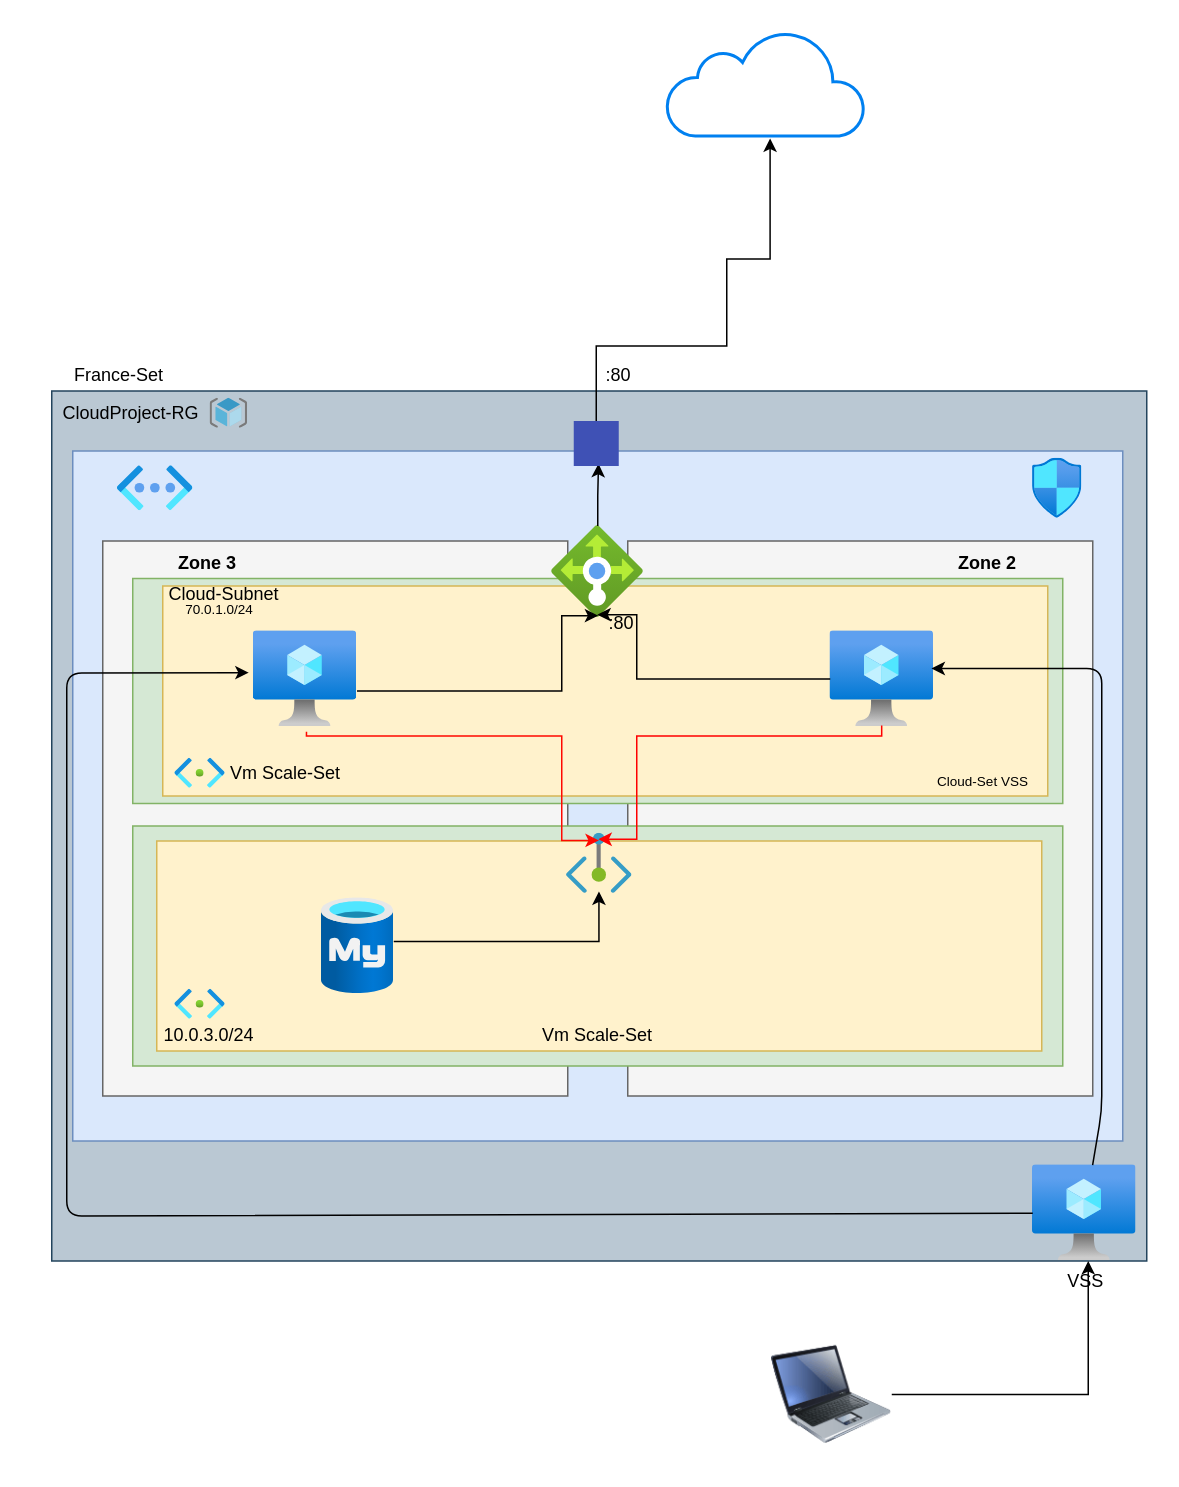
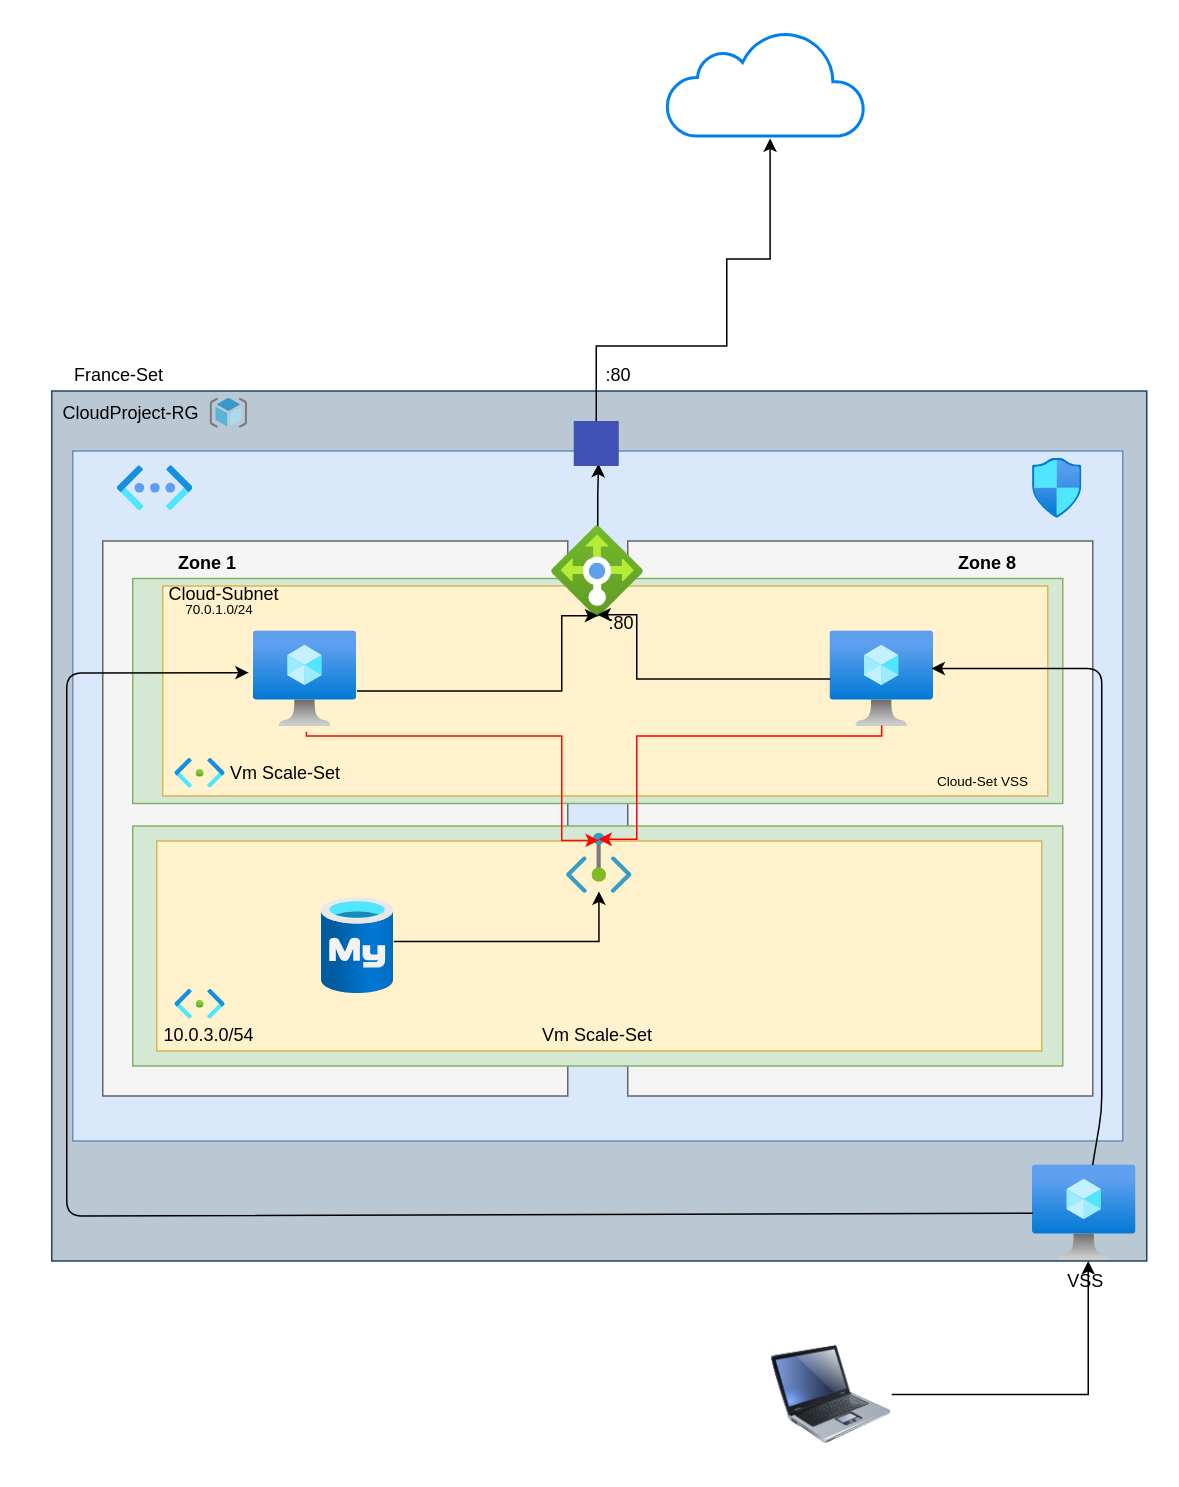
(208, 563) -> (208, 563)
(988, 563) -> (988, 563)
(209, 1036) -> (209, 1036)
